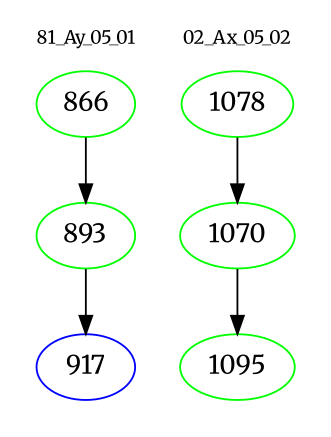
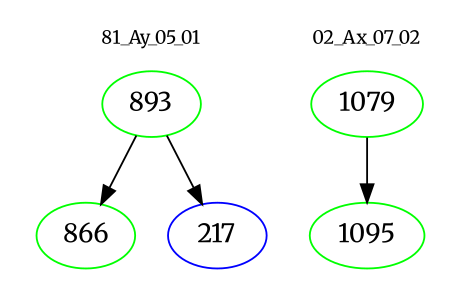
(237, 39) -> (367, 39)
(237, 104) -> none
(86, 161) -> (123, 162)
(237, 236) -> (367, 104)
(86, 367) -> (217, 236)
